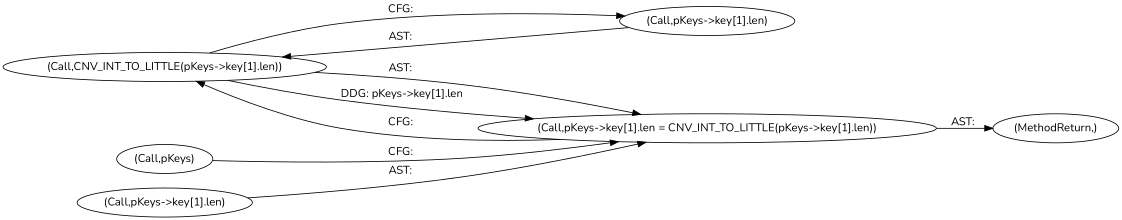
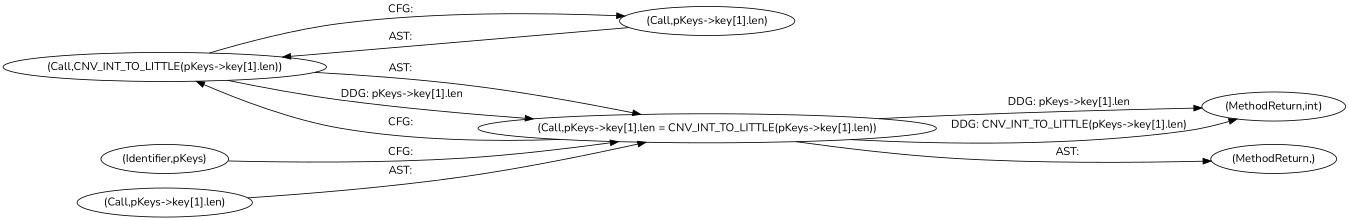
none -> (1274, 107)
(165, 159) -> (165, 159)
